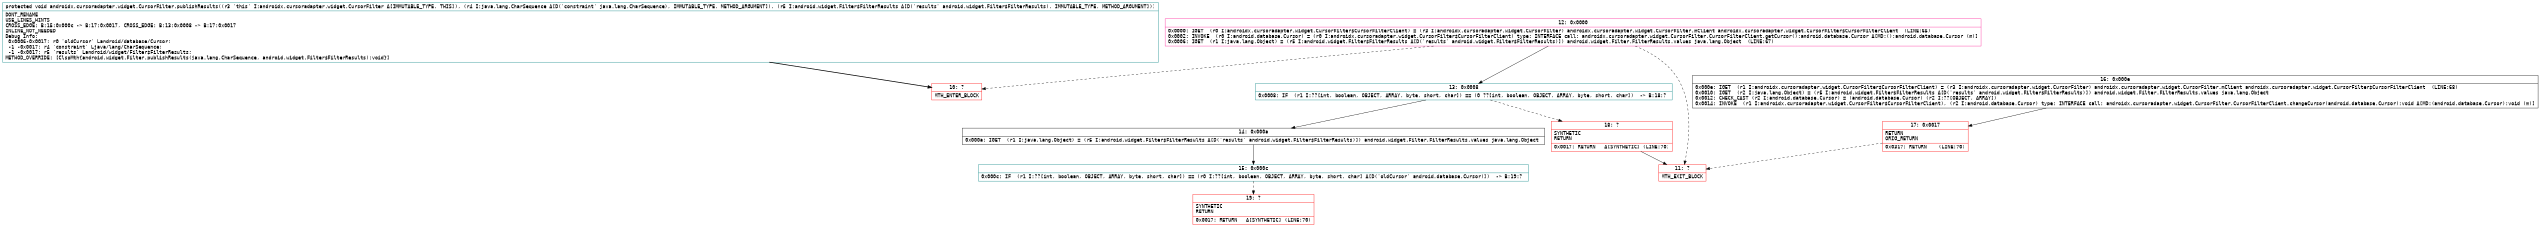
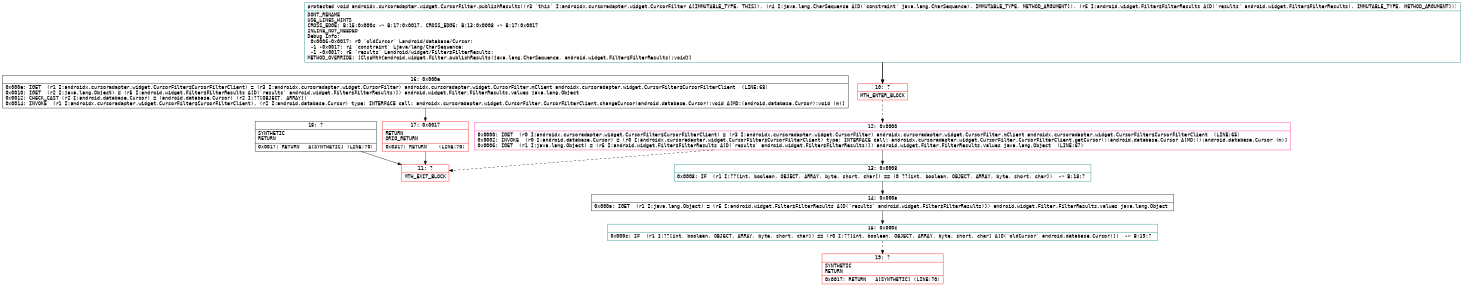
(1210, 67) -> (883, 109)
(1525, 110) -> none
(1612, 136) -> (316, 136)
(1796, 156) -> (425, 156)
